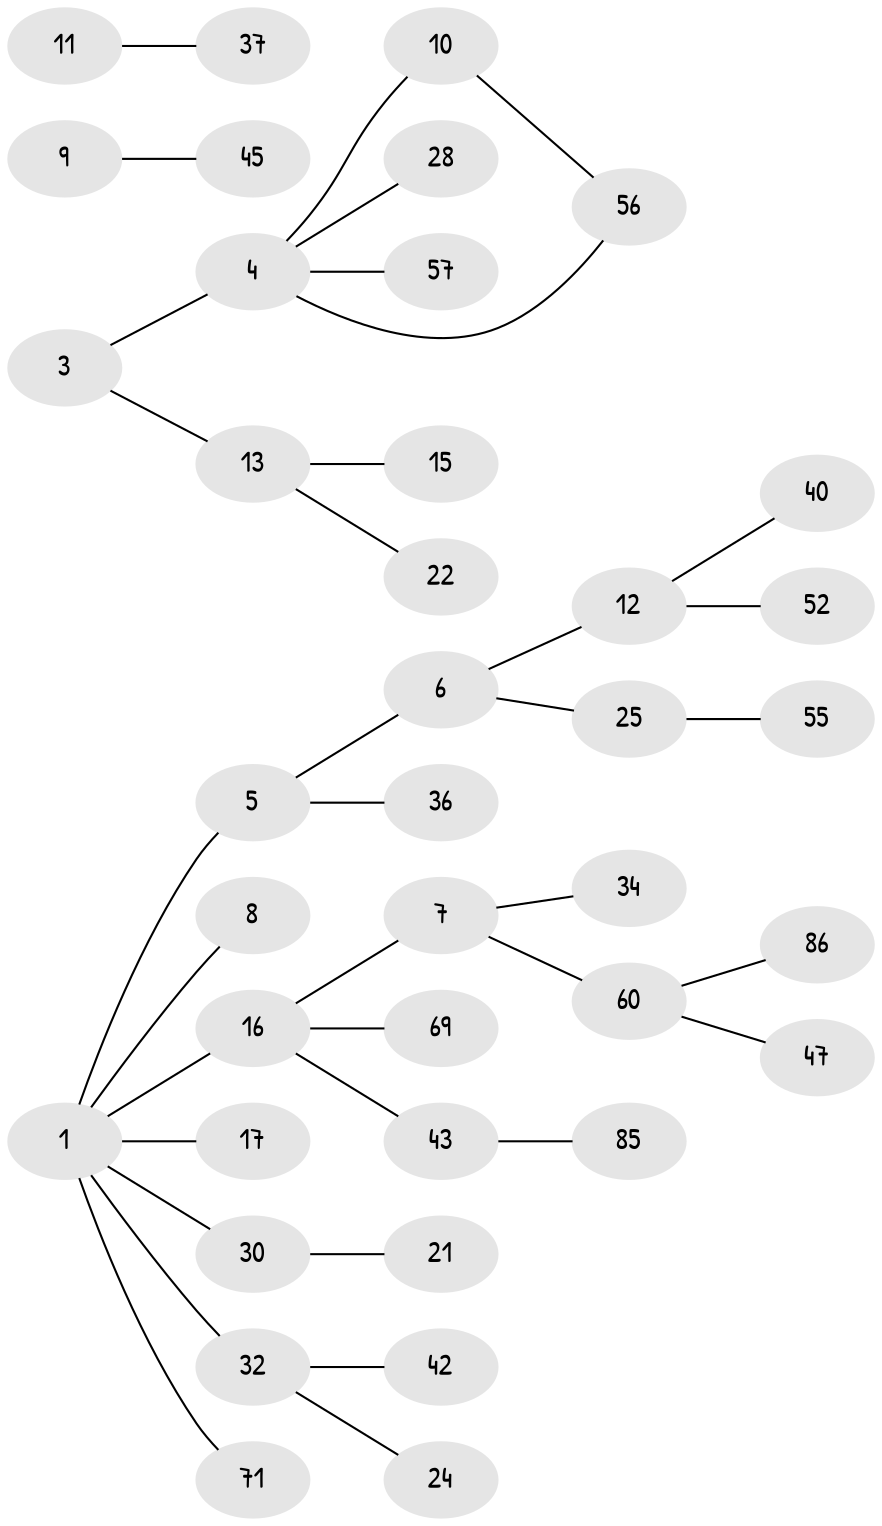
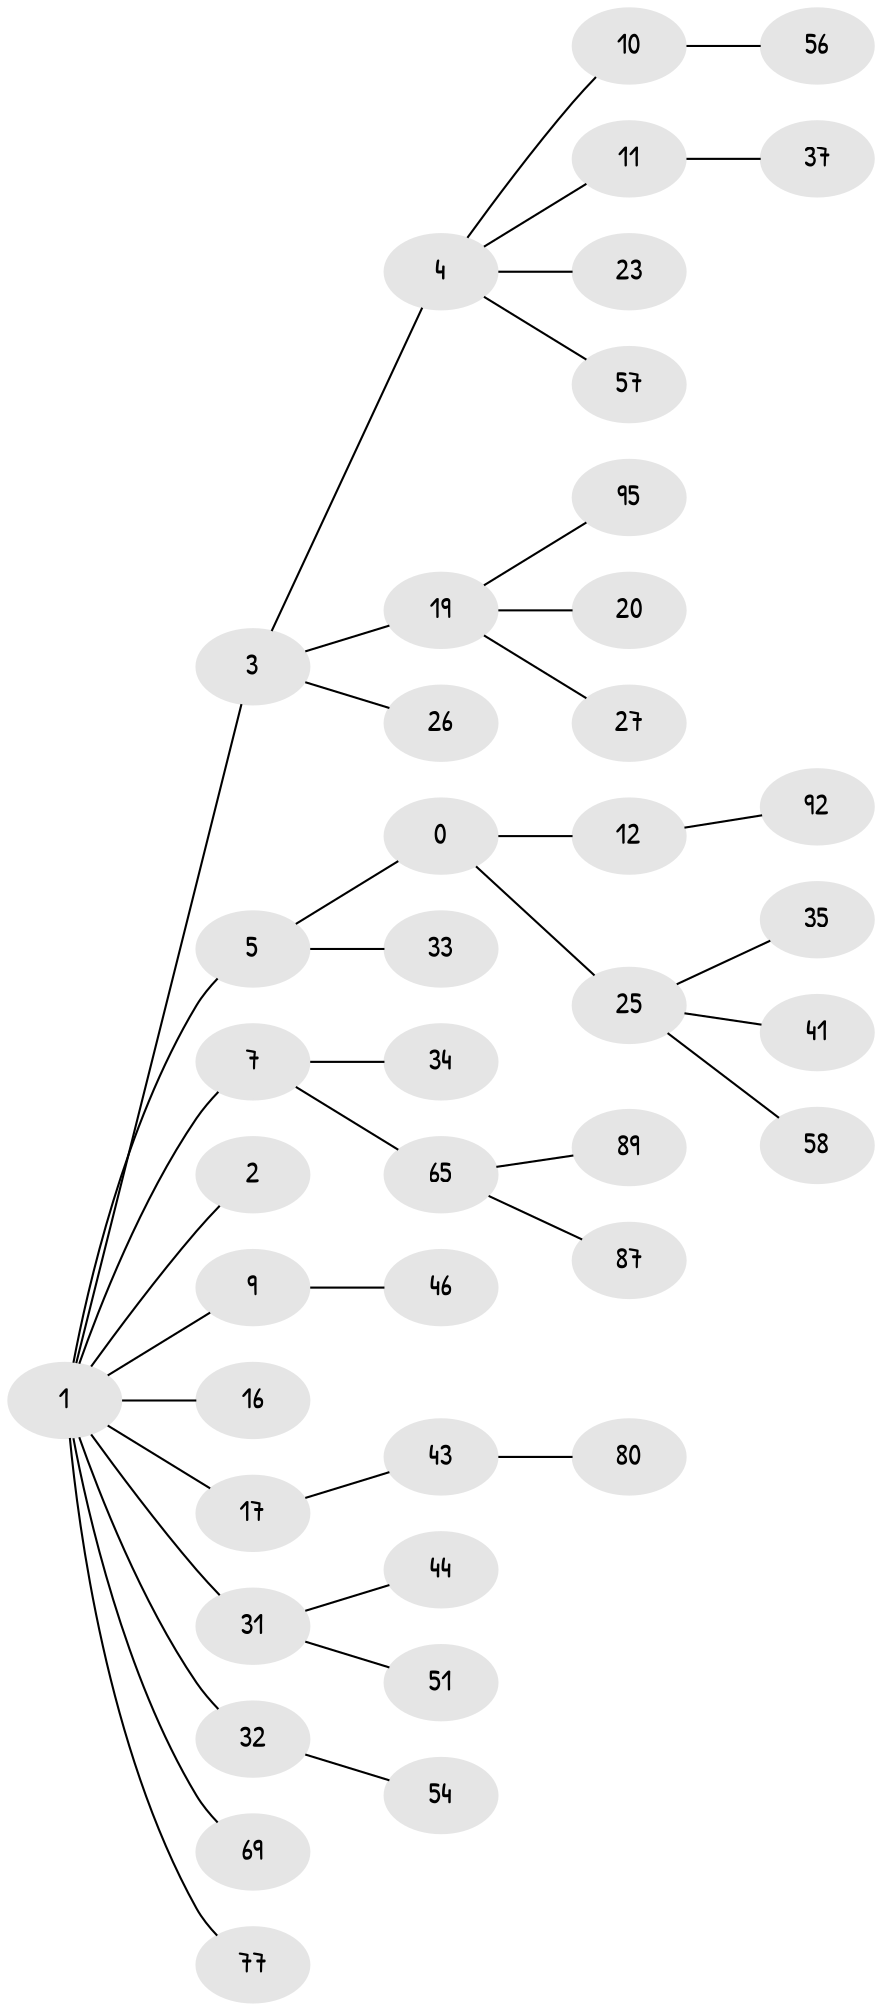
(253, 159) -> (441, 1288)
(441, 159) -> (629, 272)
(463, 336) -> (535, 215)
(253, 464) -> (441, 610)
(441, 464) -> (629, 497)
(817, 493) -> none
(441, 577) -> (629, 723)
(817, 606) -> (817, 807)
none -> (629, 610)
(441, 690) -> (441, 836)
(817, 719) -> (817, 1145)
none -> (441, 723)
(441, 803) -> (441, 949)
(253, 916) -> (253, 1175)
none -> (817, 920)
(817, 945) -> (629, 1148)
(347, 972) -> (138, 1222)
(629, 1001) -> (441, 1175)
(347, 1028) -> (126, 1638)
none -> (817, 1033)
none -> (159, 1034)
(817, 1058) -> (629, 1260)
(347, 1085) -> (347, 1485)
(629, 1141) -> (629, 1457)
(253, 1254) -> (253, 1626)
(441, 1254) -> (441, 1683)
none -> (159, 1344)
(441, 1367) -> none
(253, 1480) -> (253, 1965)
(441, 1480) -> (441, 1796)
none -> (441, 1570)
